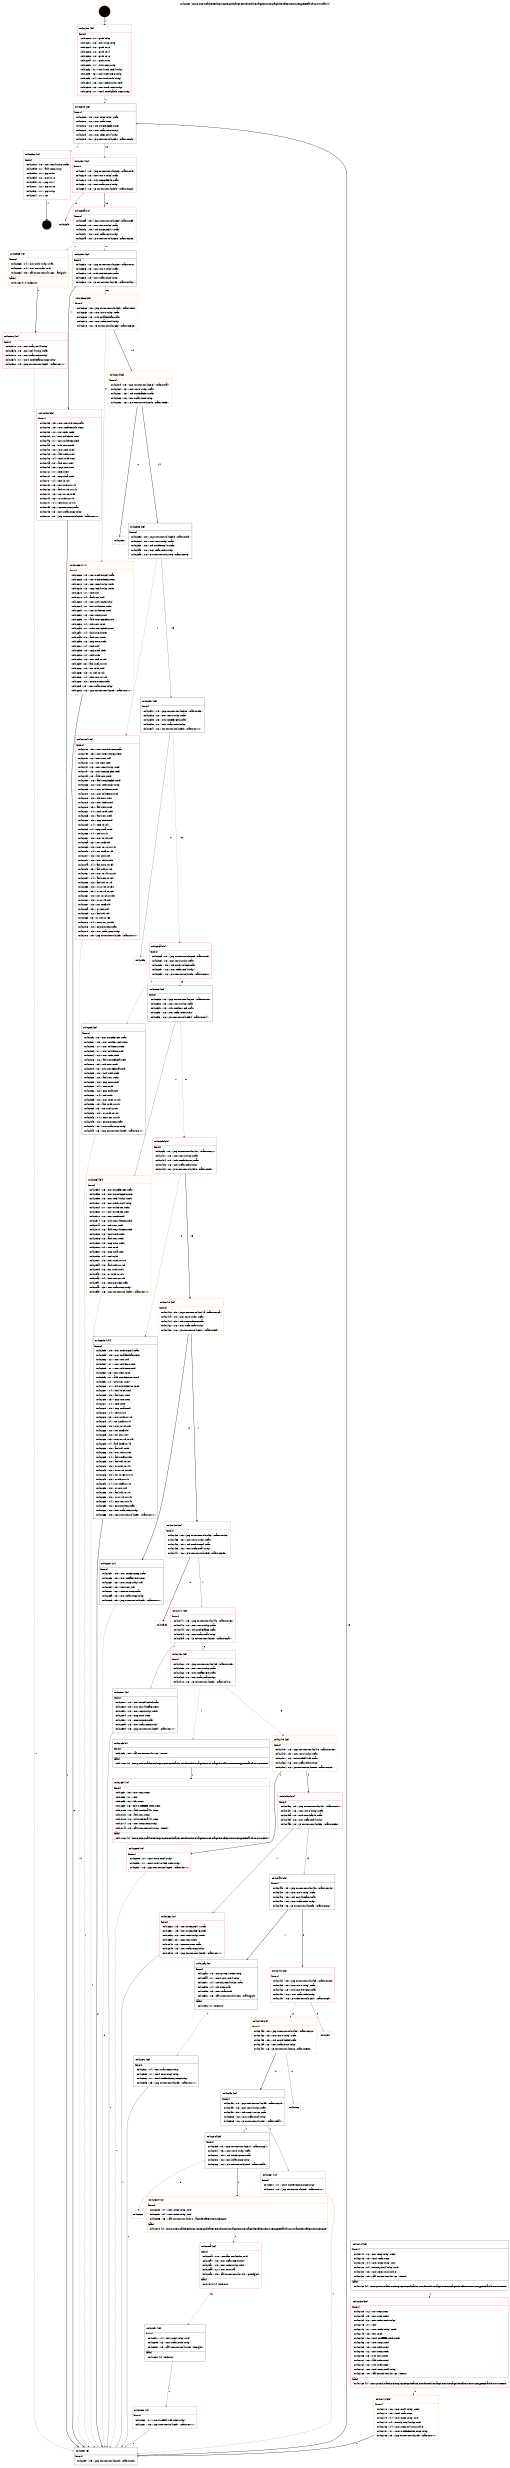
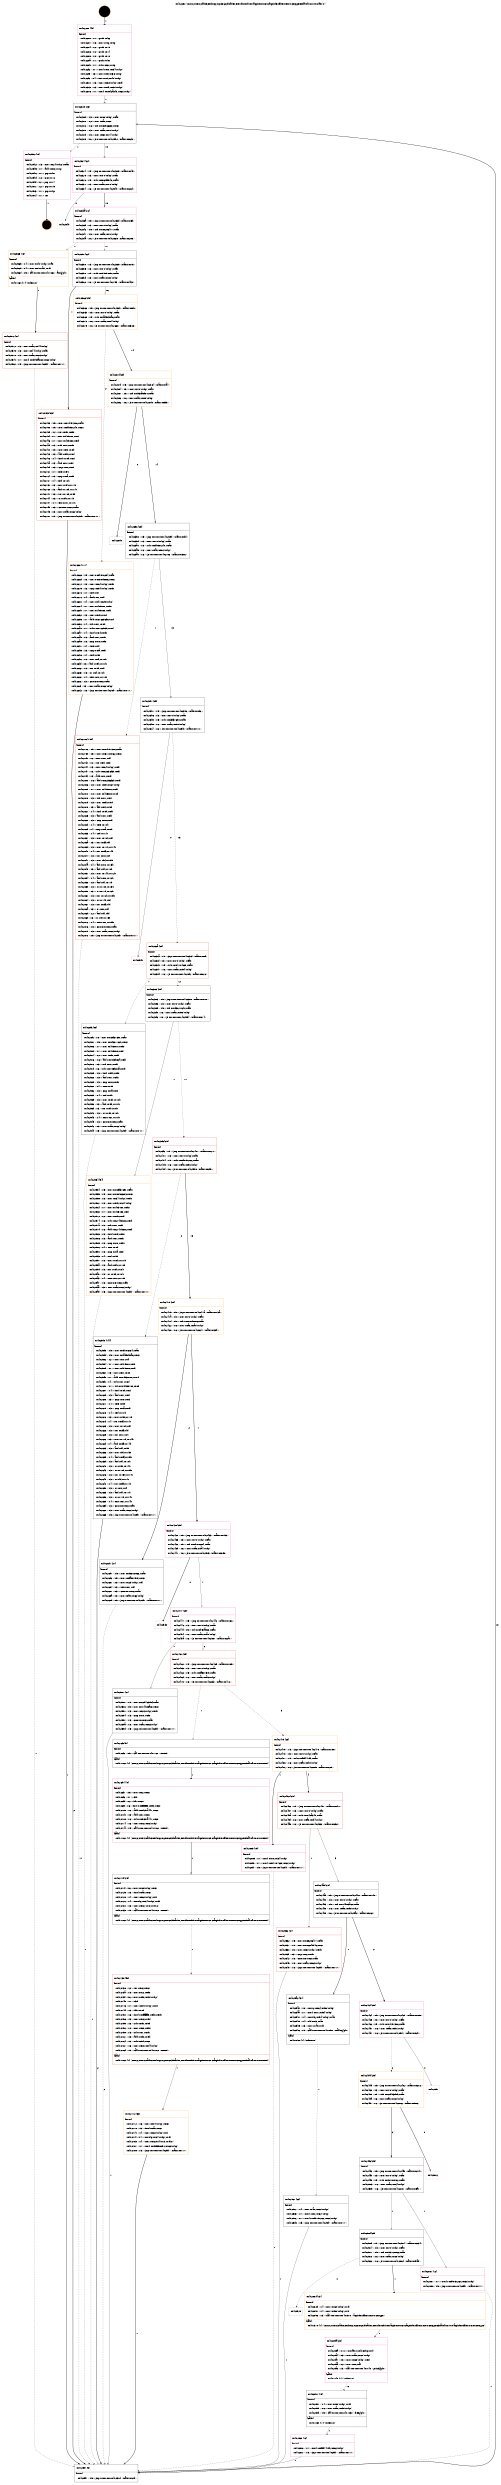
none -> (191, 1858)
(290, 2078) -> (416, 2138)
